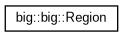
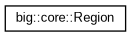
(61, 19) -> (65, 19)
